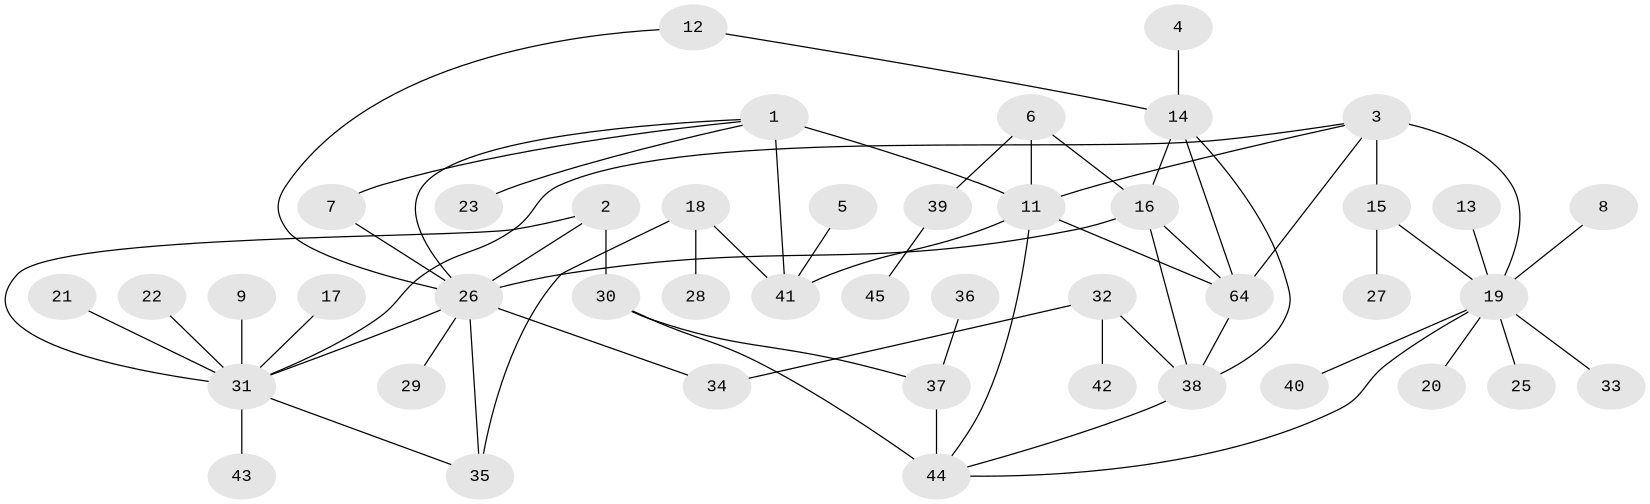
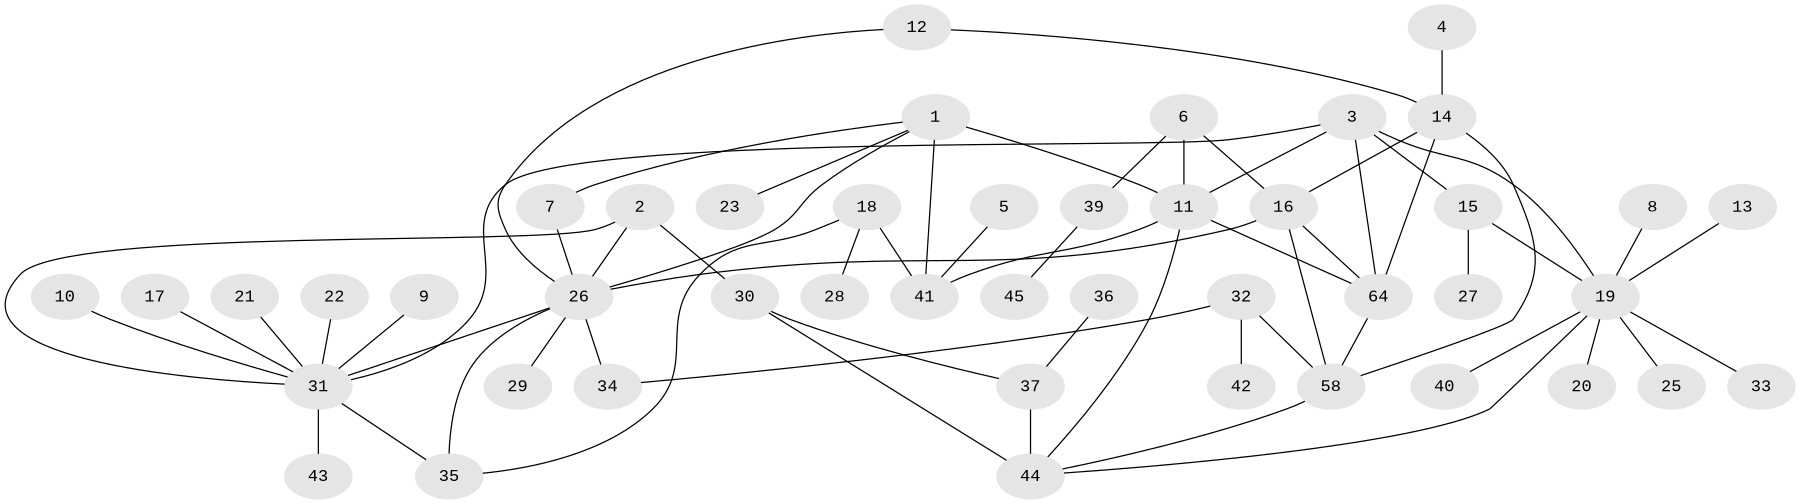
none -> (65, 297)
(1192, 387) -> (1331, 387)
